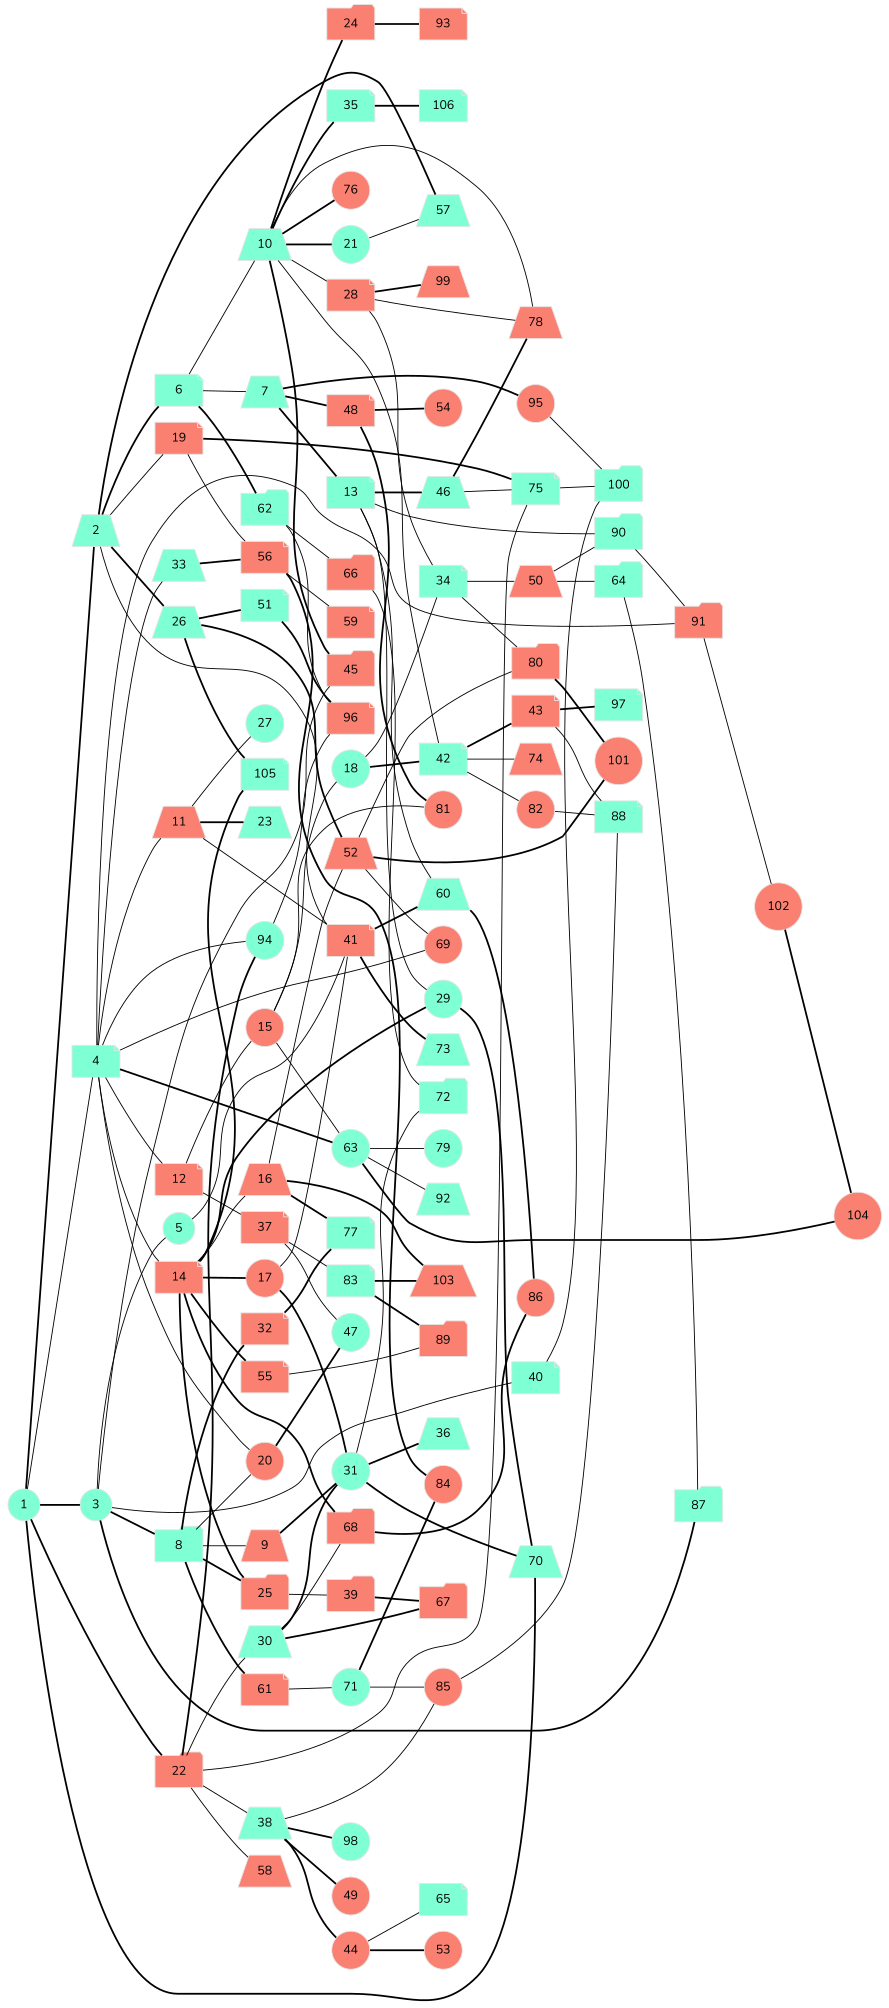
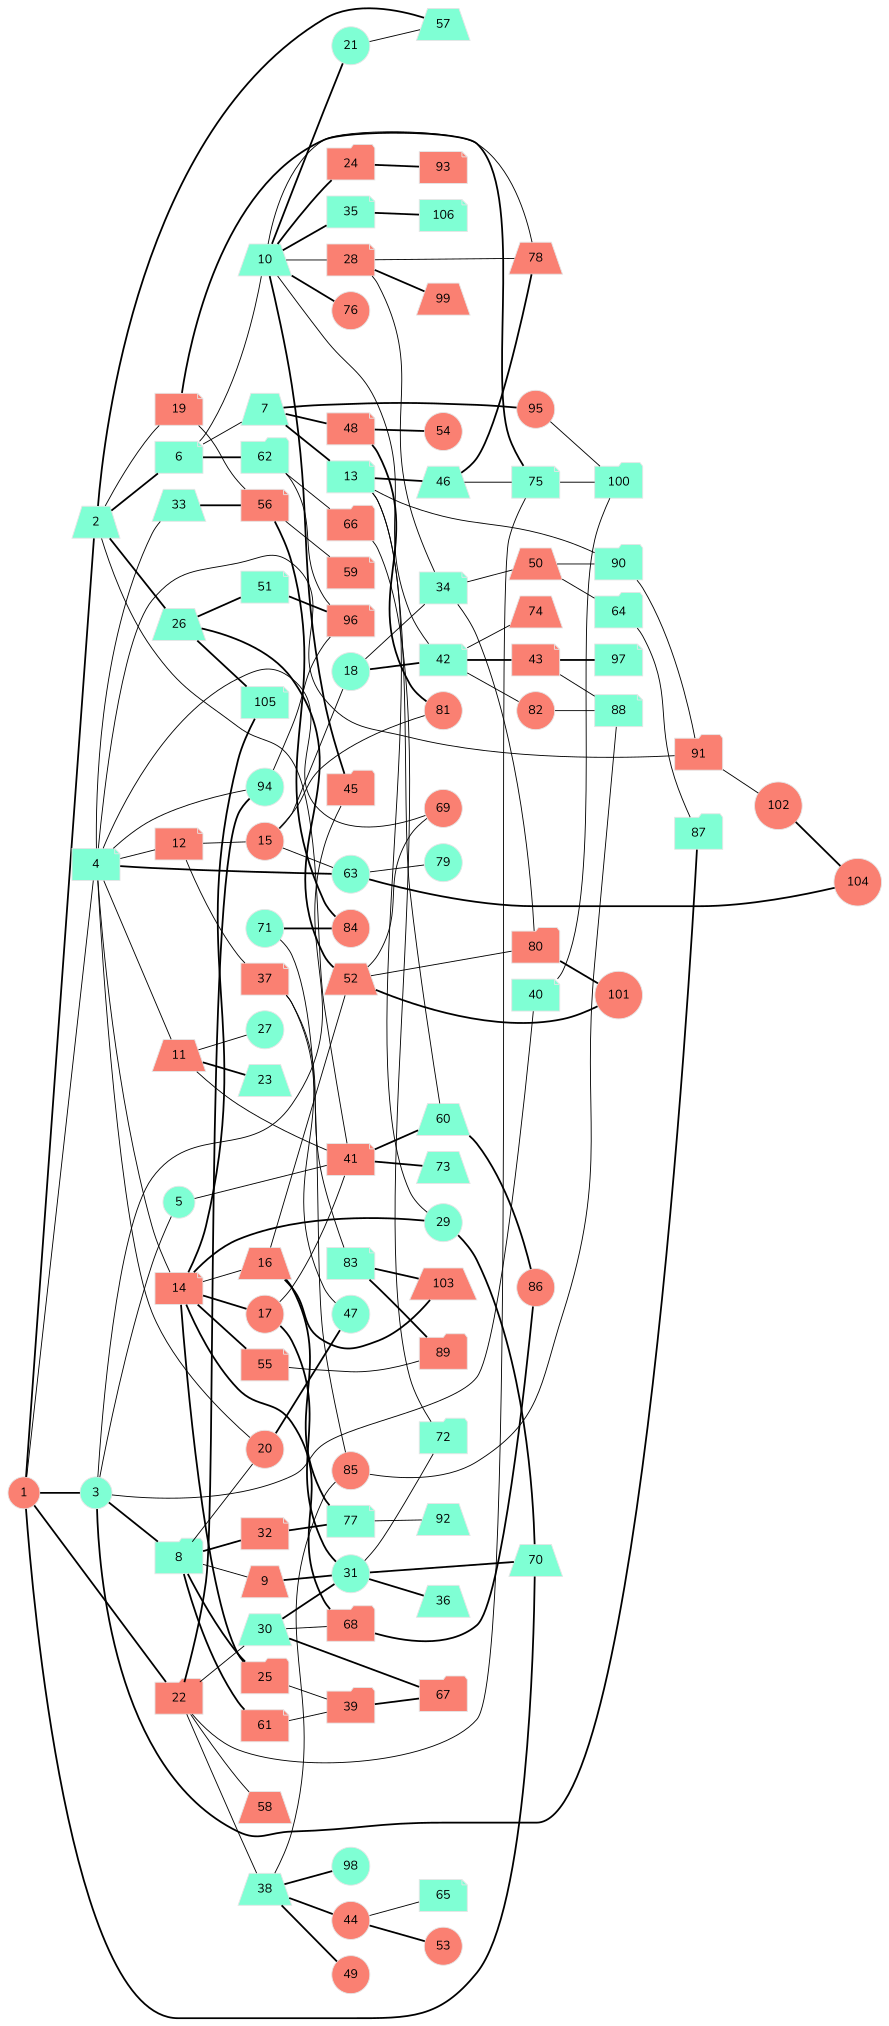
(402, 1177) -> (401, 1520)
(24, 1505) -> (24, 1493)
(310, 1688) -> (309, 1716)
